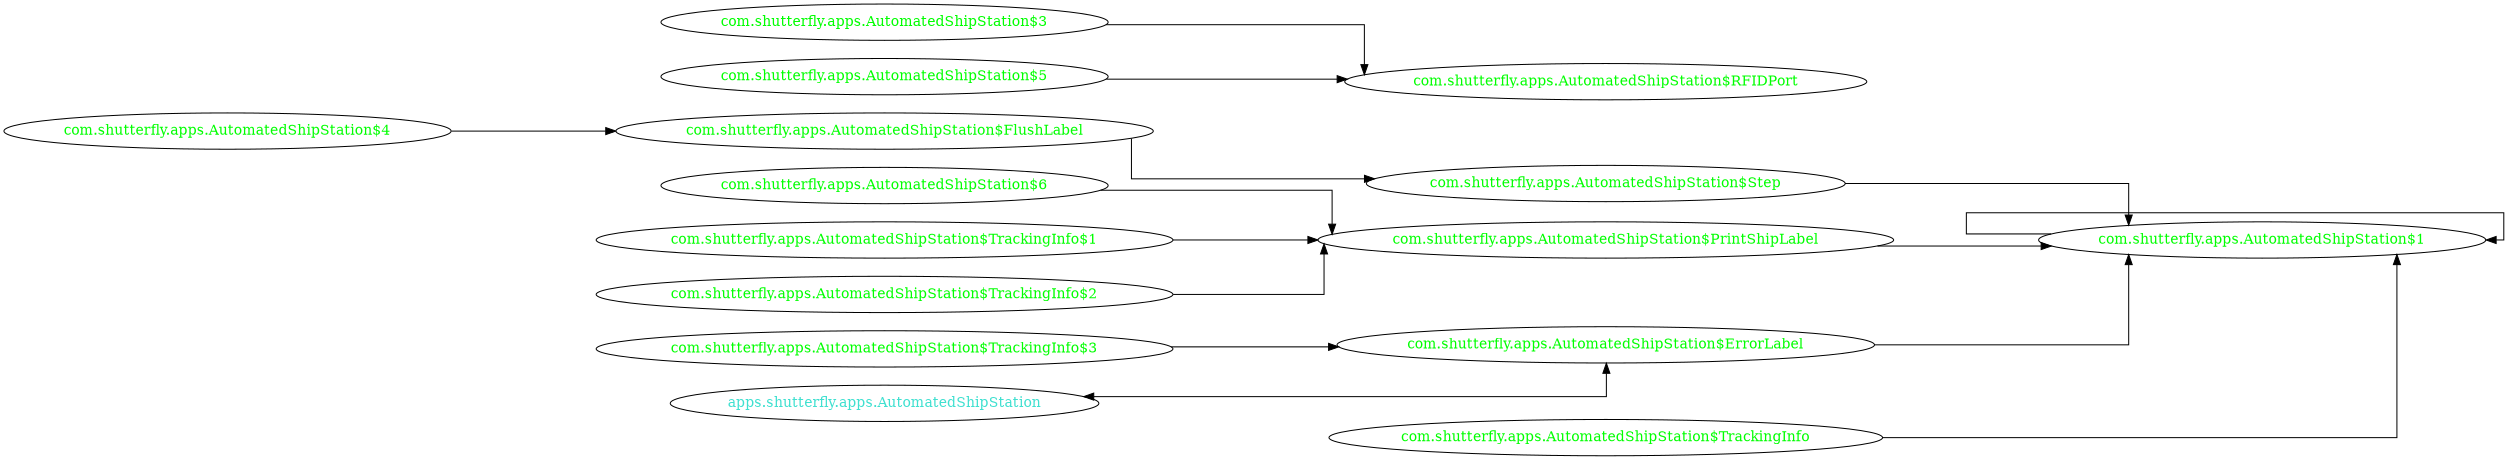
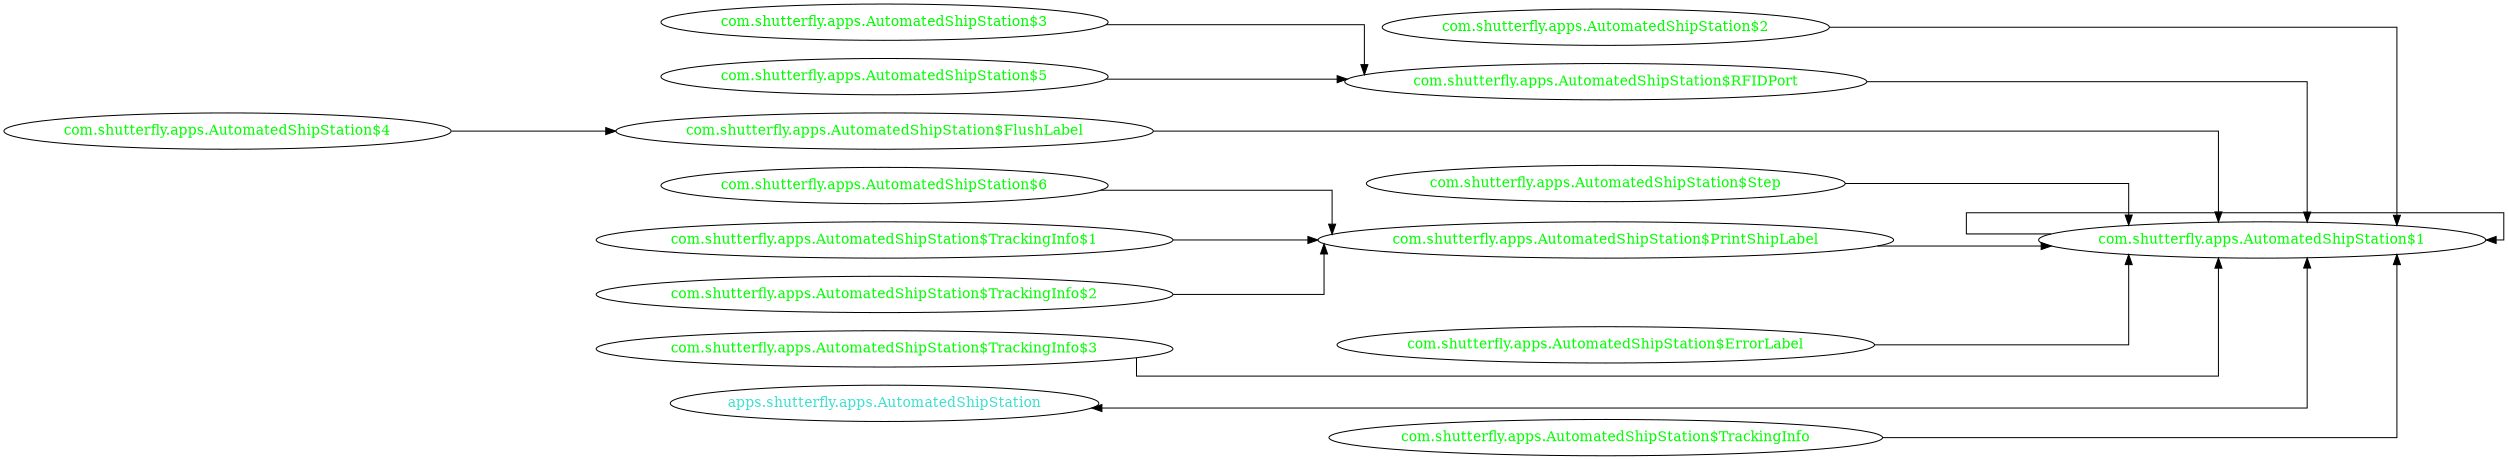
none -> (1606, 27)
none -> (2152, 82)
(1228, 179) -> (1726, 131)
(1250, 347) -> (1722, 376)
(1362, 397) -> (1775, 408)
